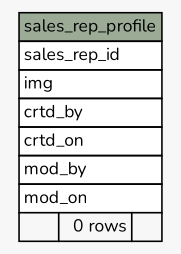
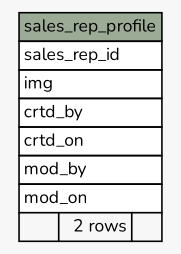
(100, 226) -> (100, 226)
